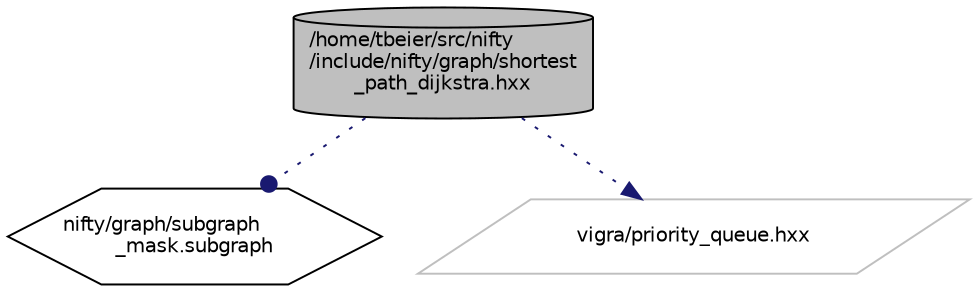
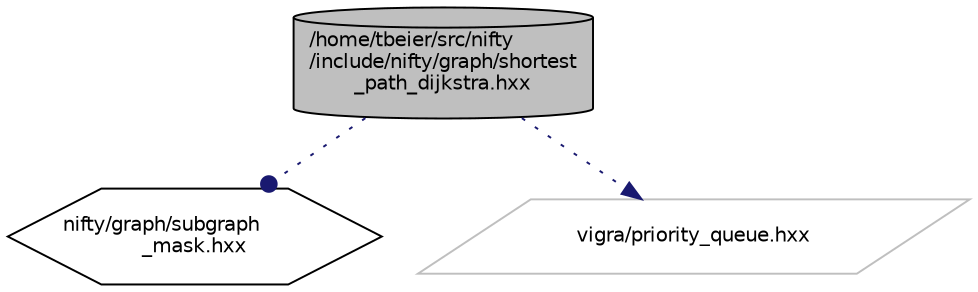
(195, 237) -> (195, 237)
